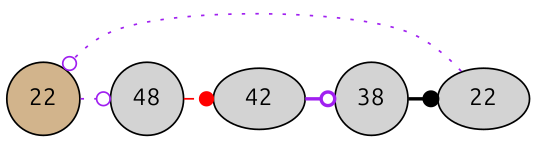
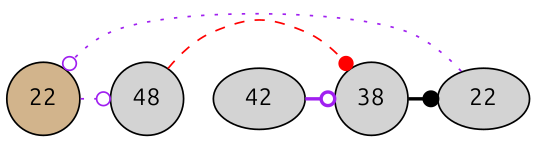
(192, 99) -> (233, 25)
